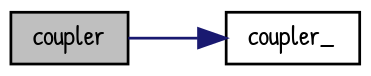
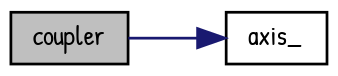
(293, 38) -> (277, 38)
